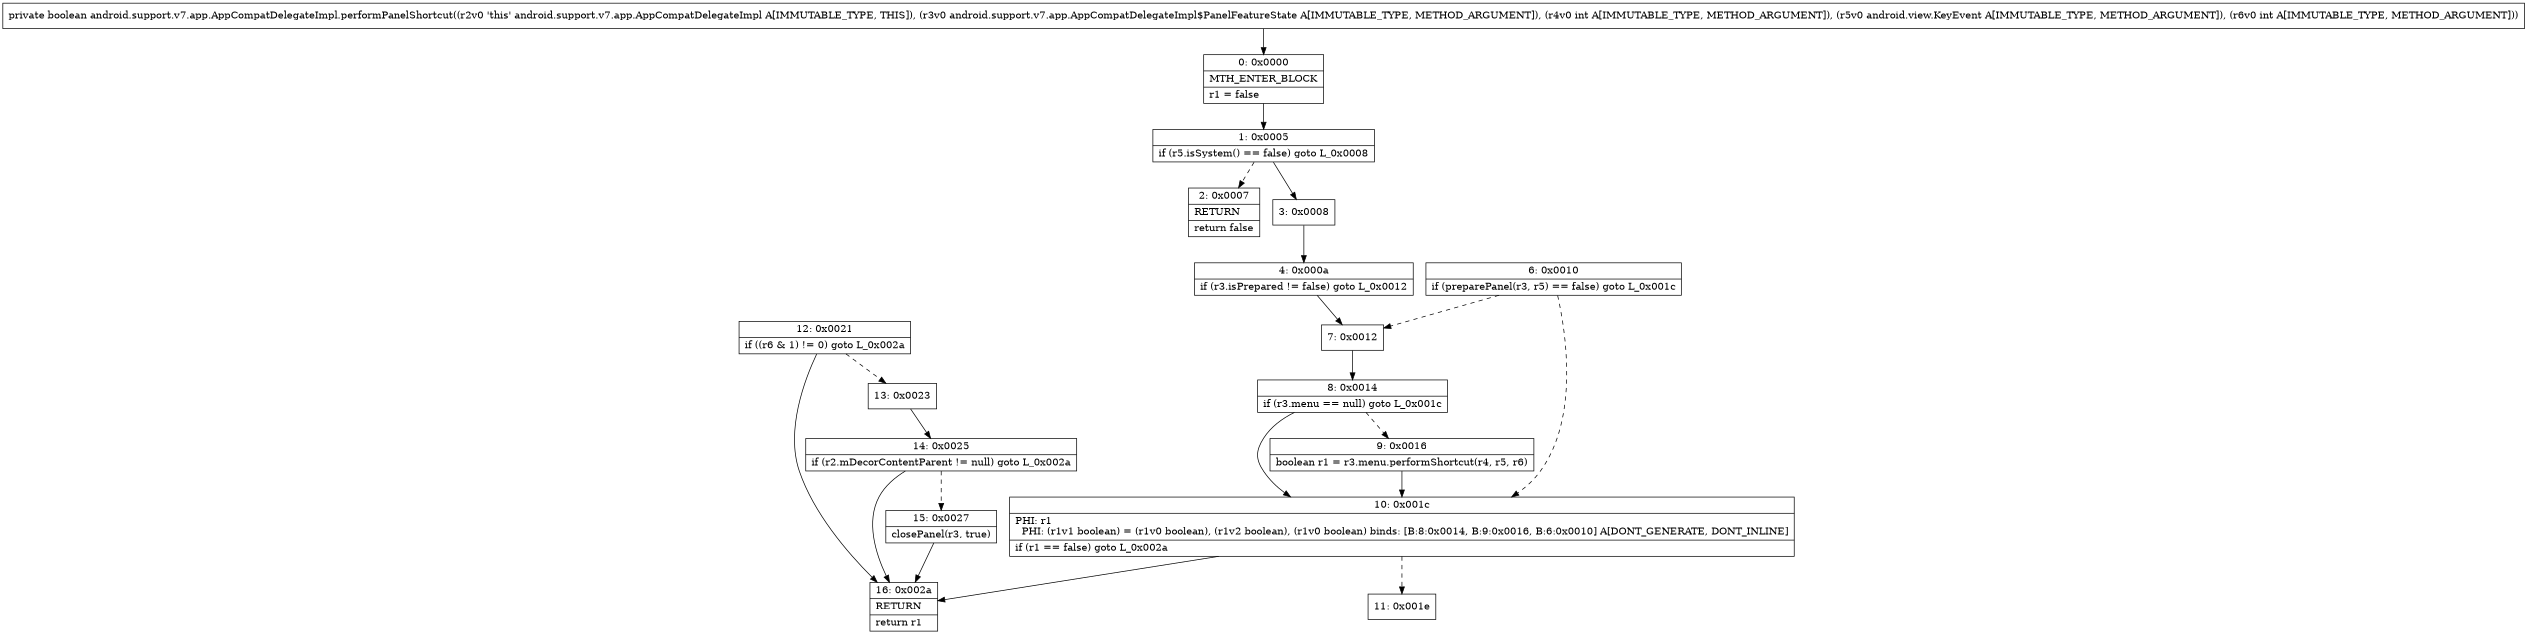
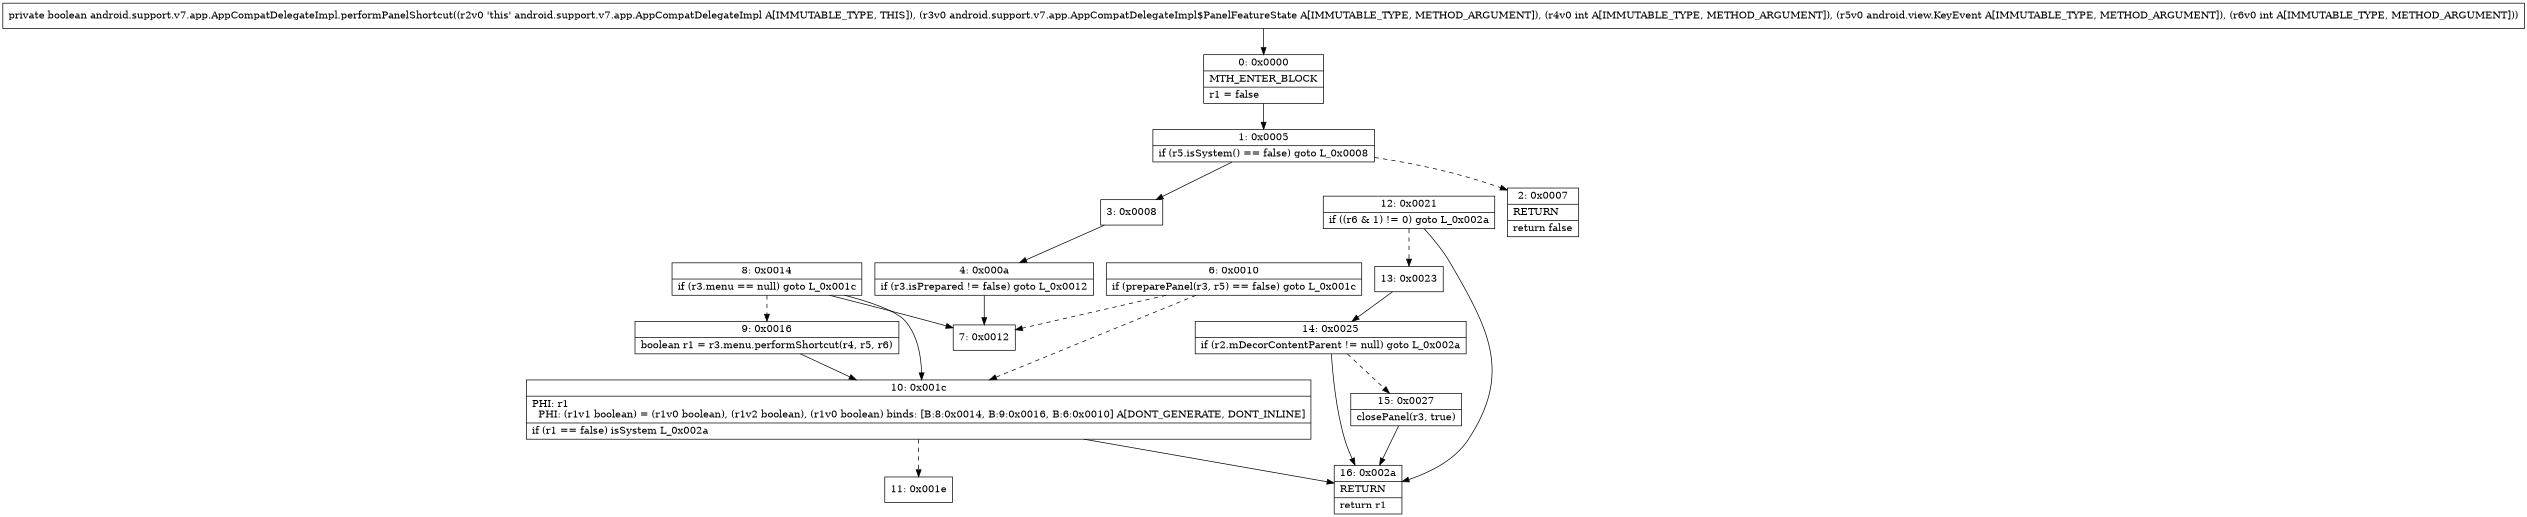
(1353, 362) -> (905, 315)
(1092, 548) -> (620, 431)
